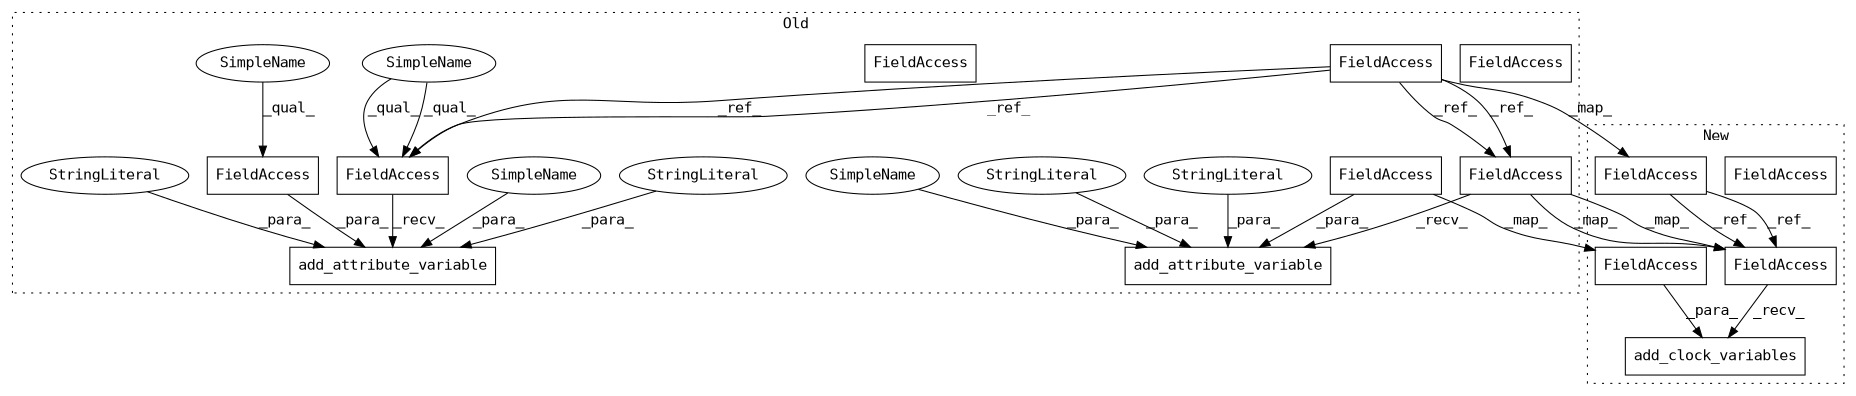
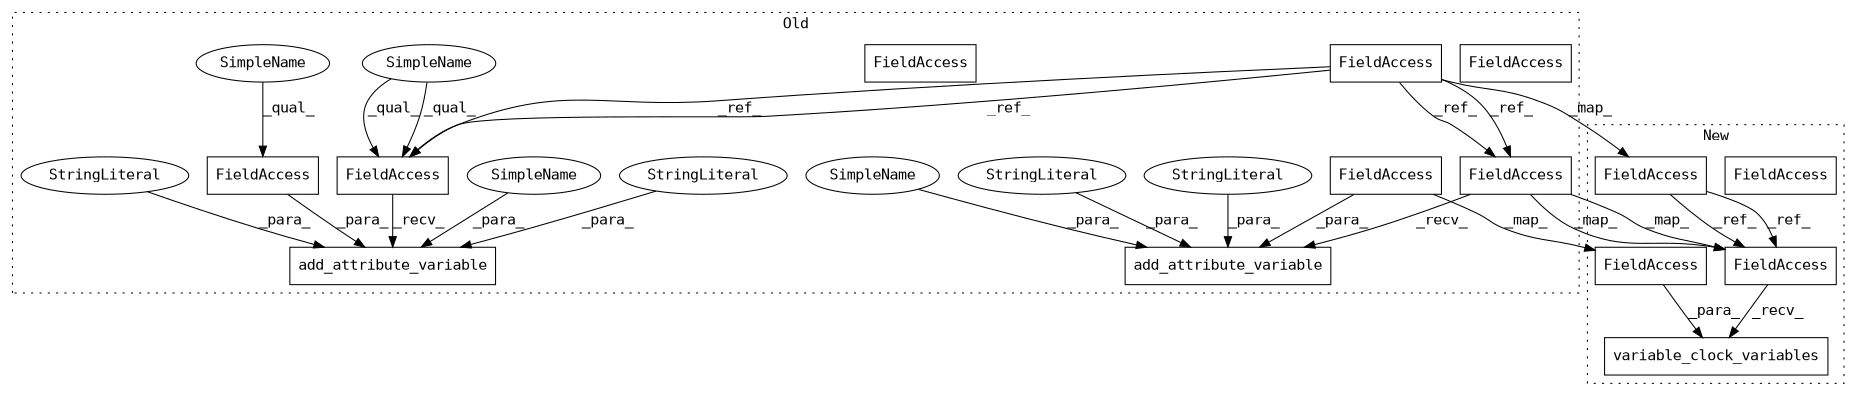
(1715, 356) -> (1716, 356)
